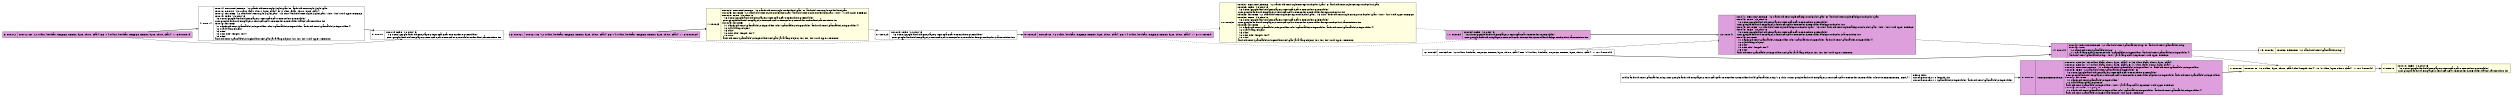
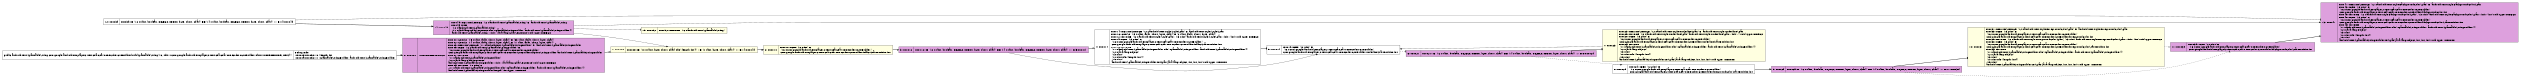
(873, 30) -> (1502, 48)
(1193, 30) -> (1930, 62)
(1983, 43) -> (1447, 22)
none -> (895, 50)
